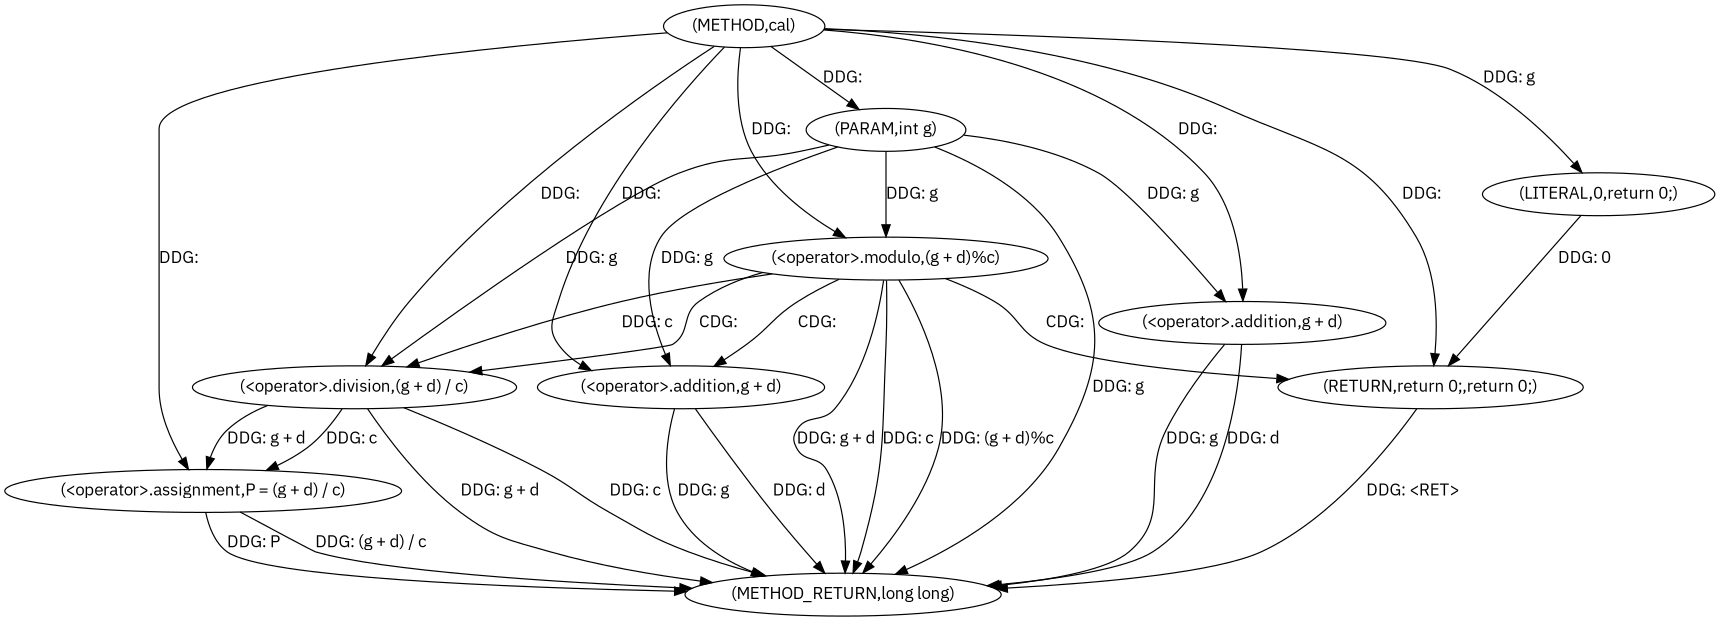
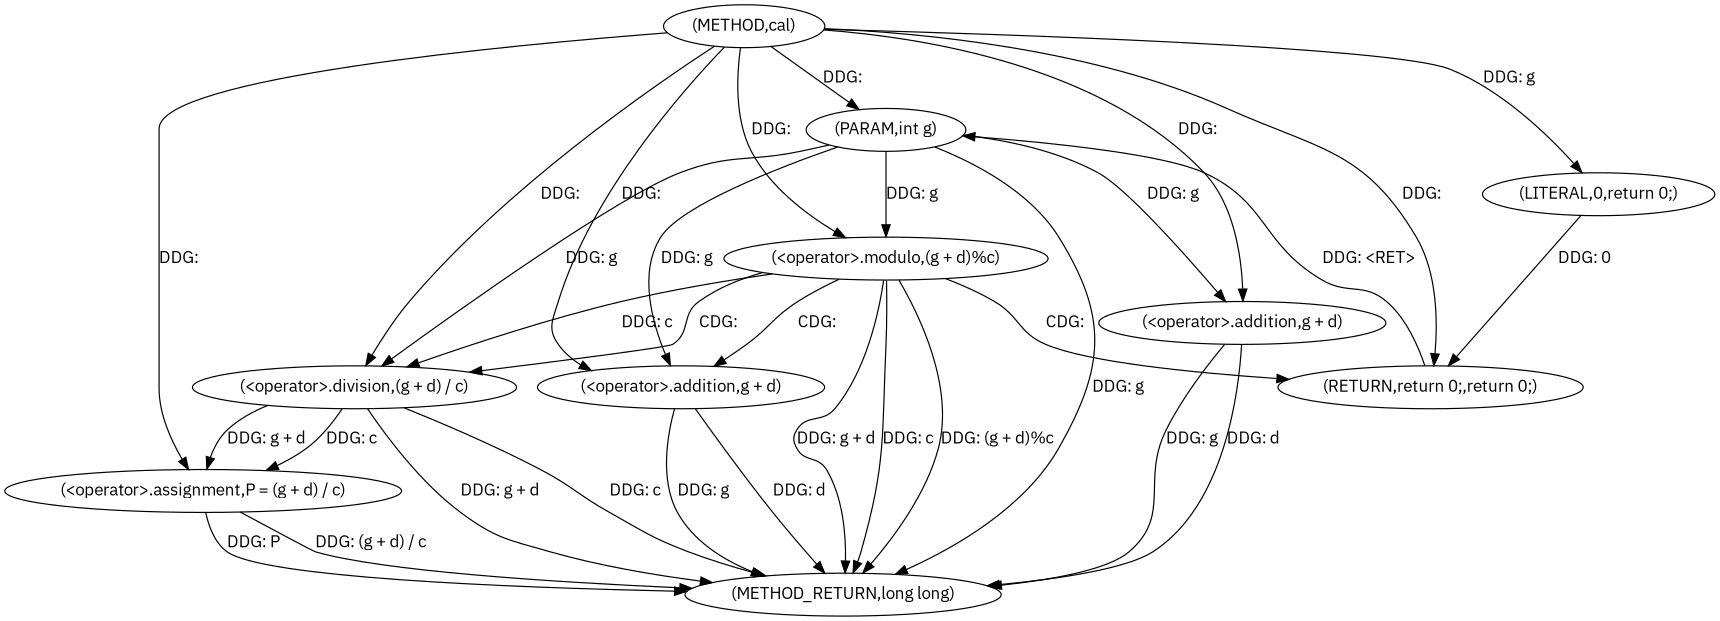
(1241, 559) -> (1235, 192)
